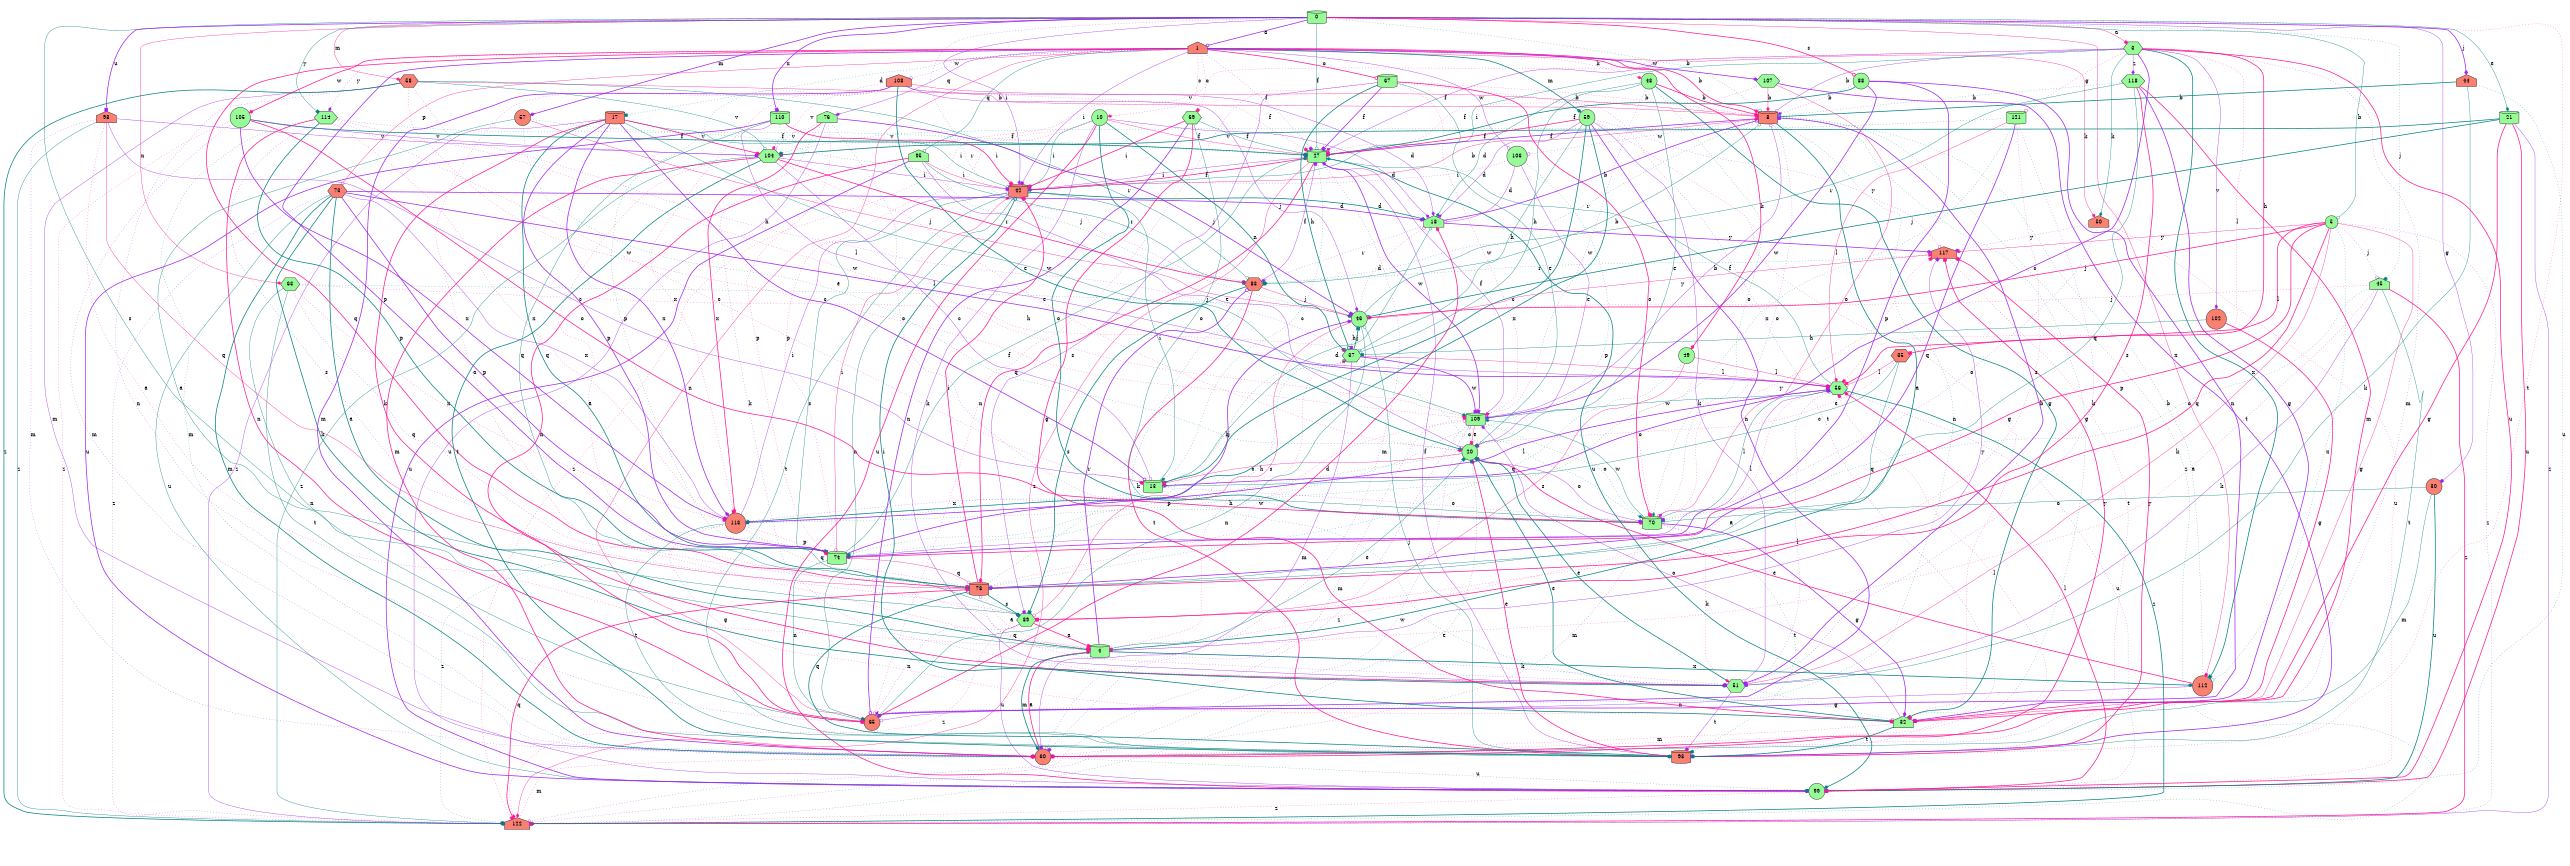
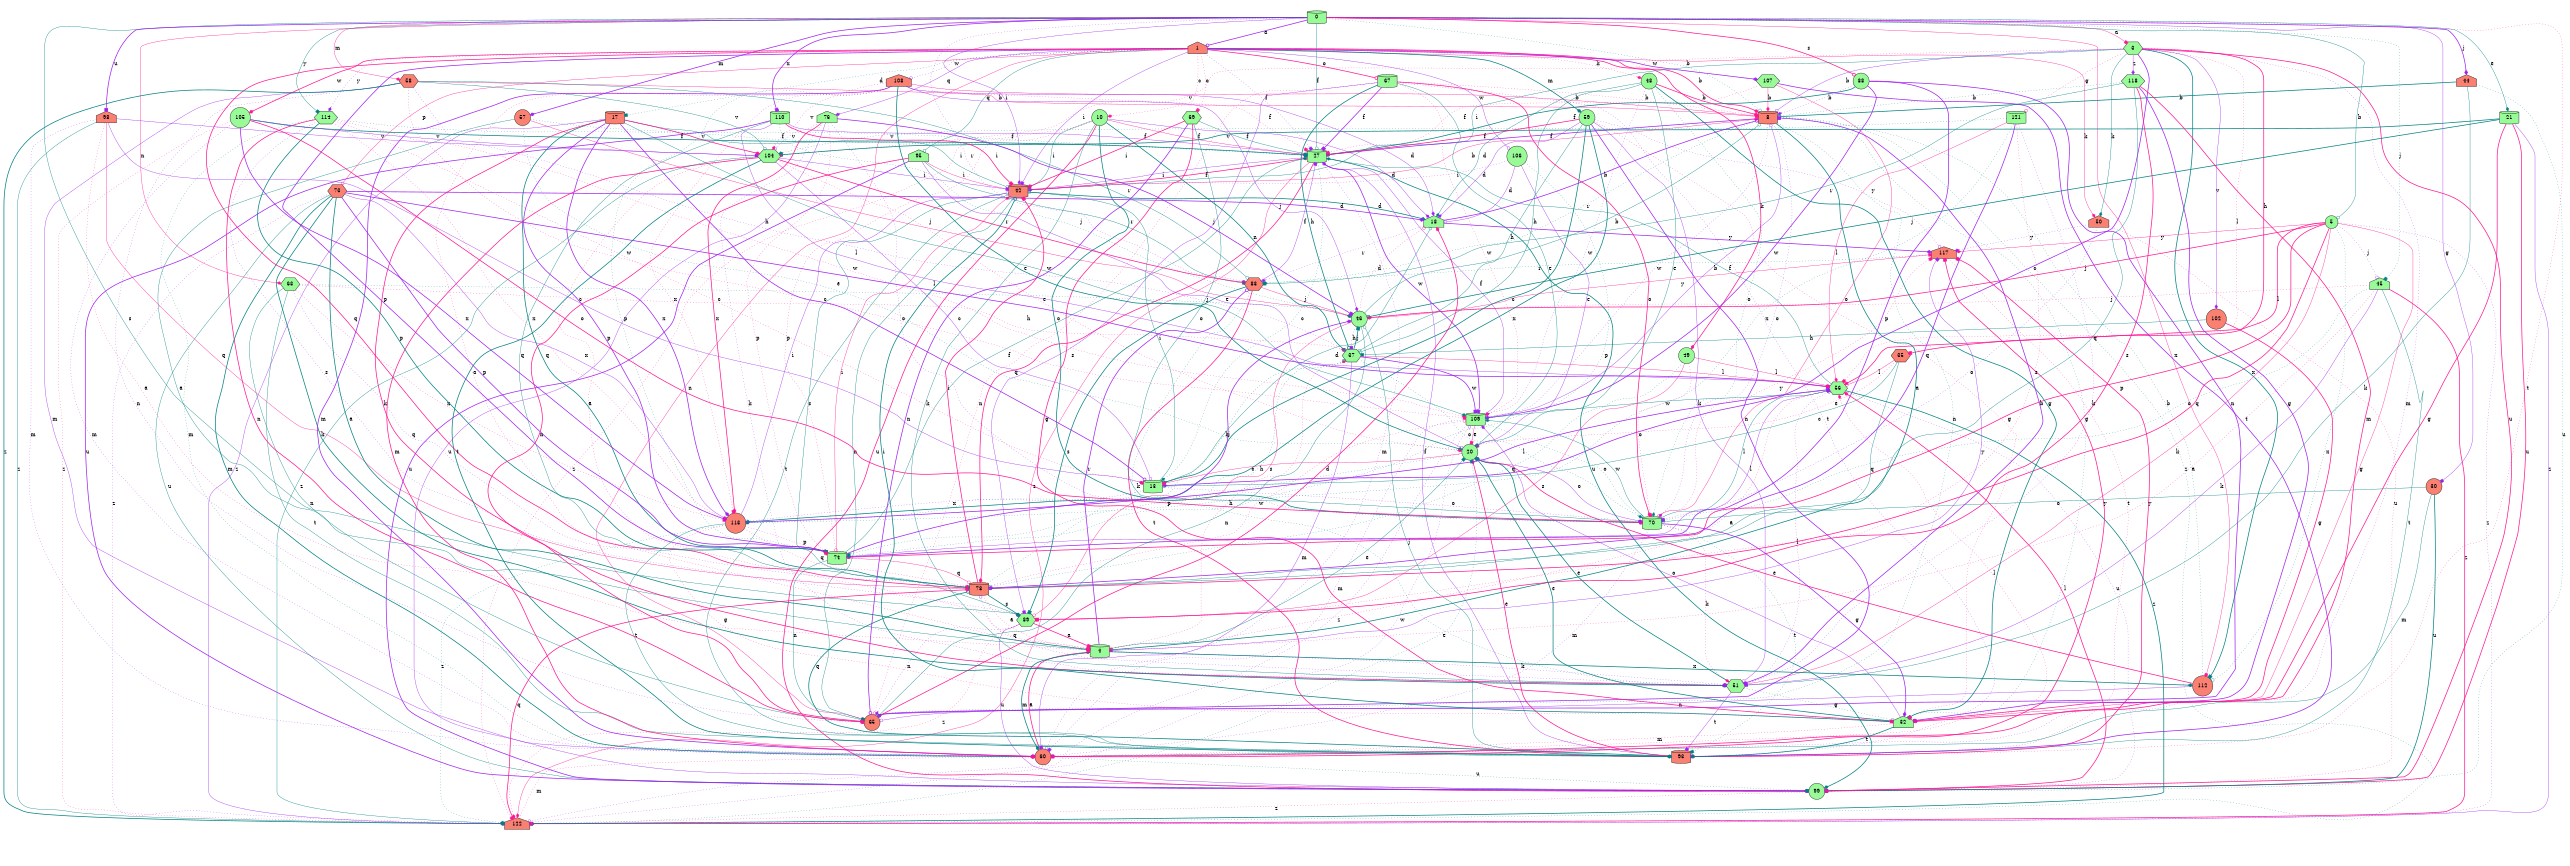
(1599, 72) -> (1071, 134)
(1650, 136) -> (1635, 291)
(1092, 664) -> (1092, 664)
(1736, 740) -> (1736, 740)
